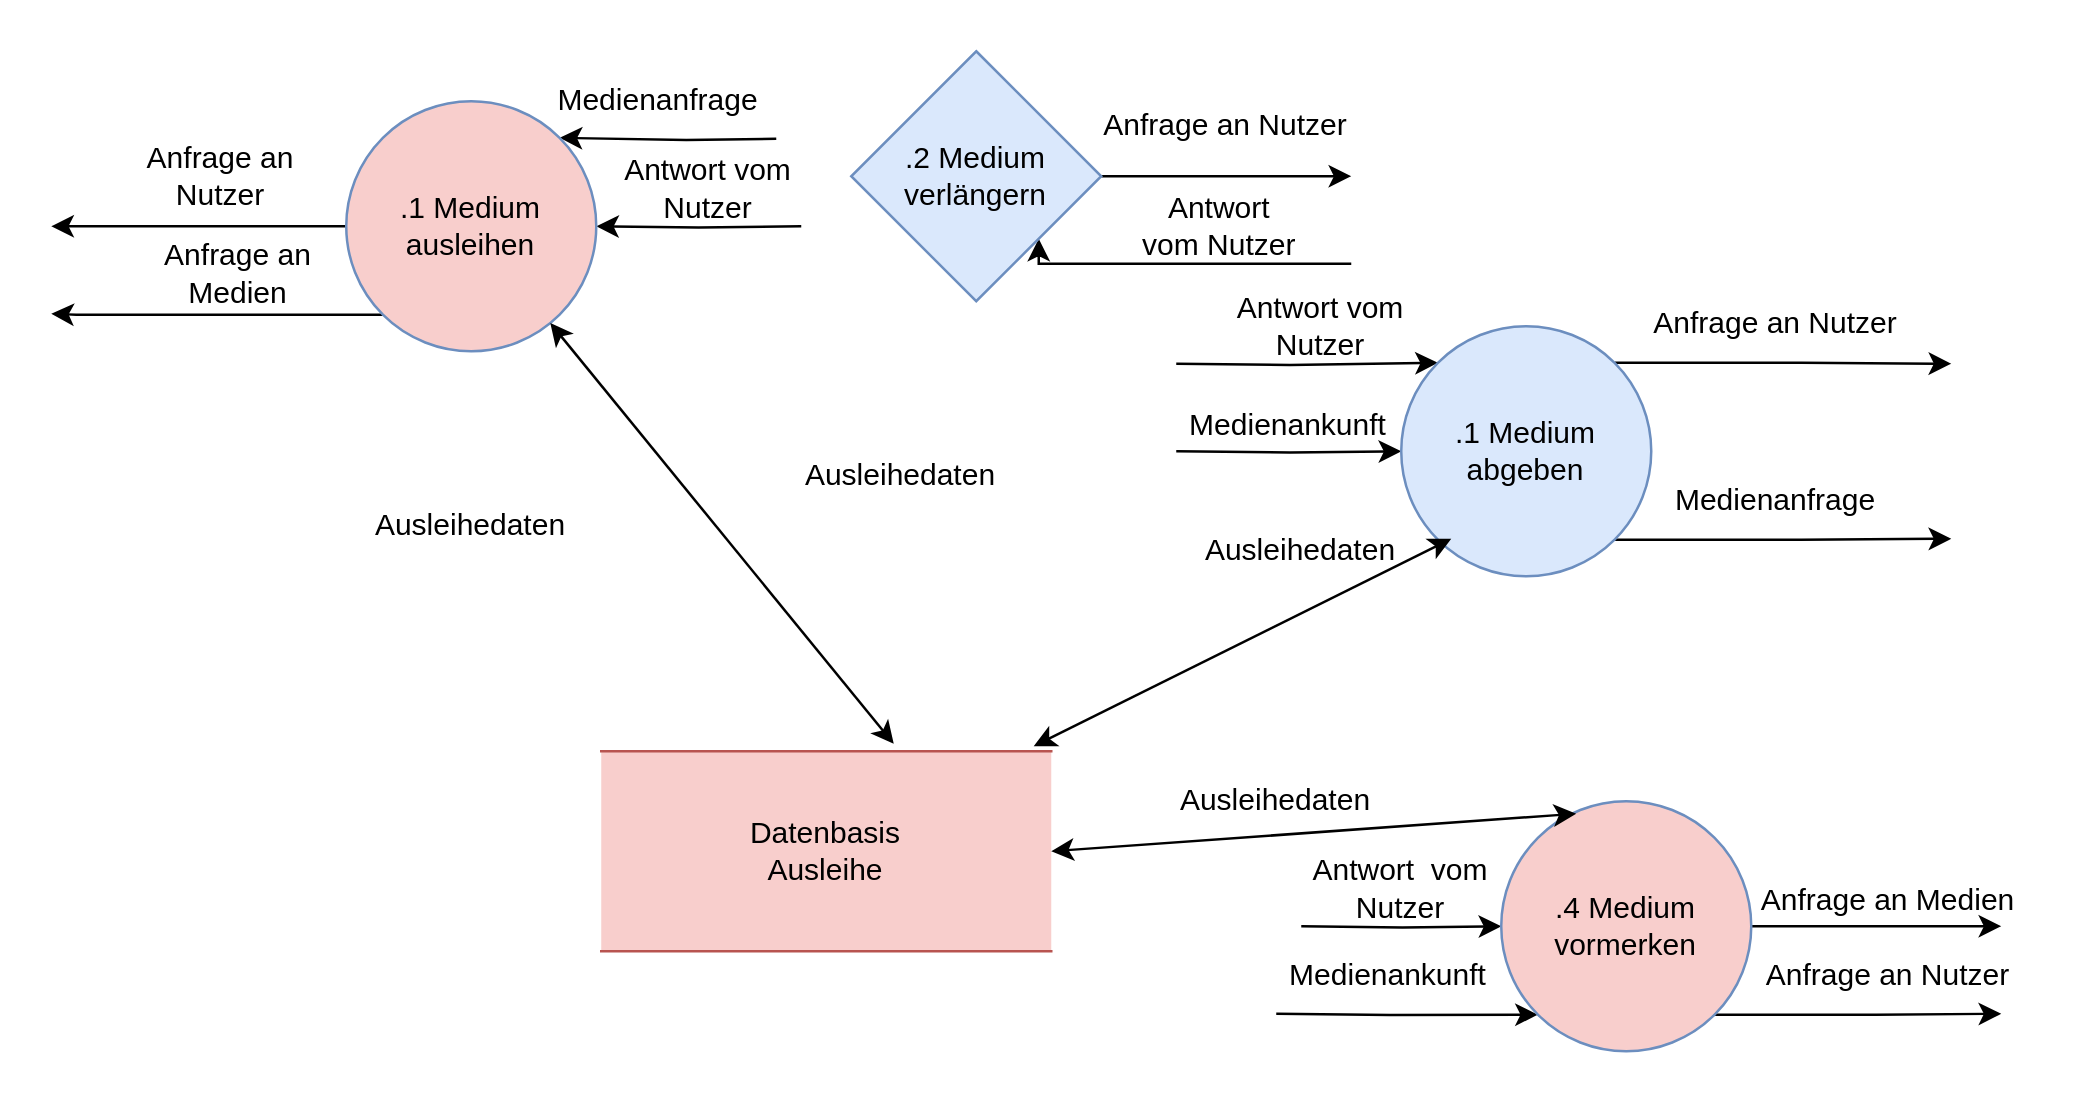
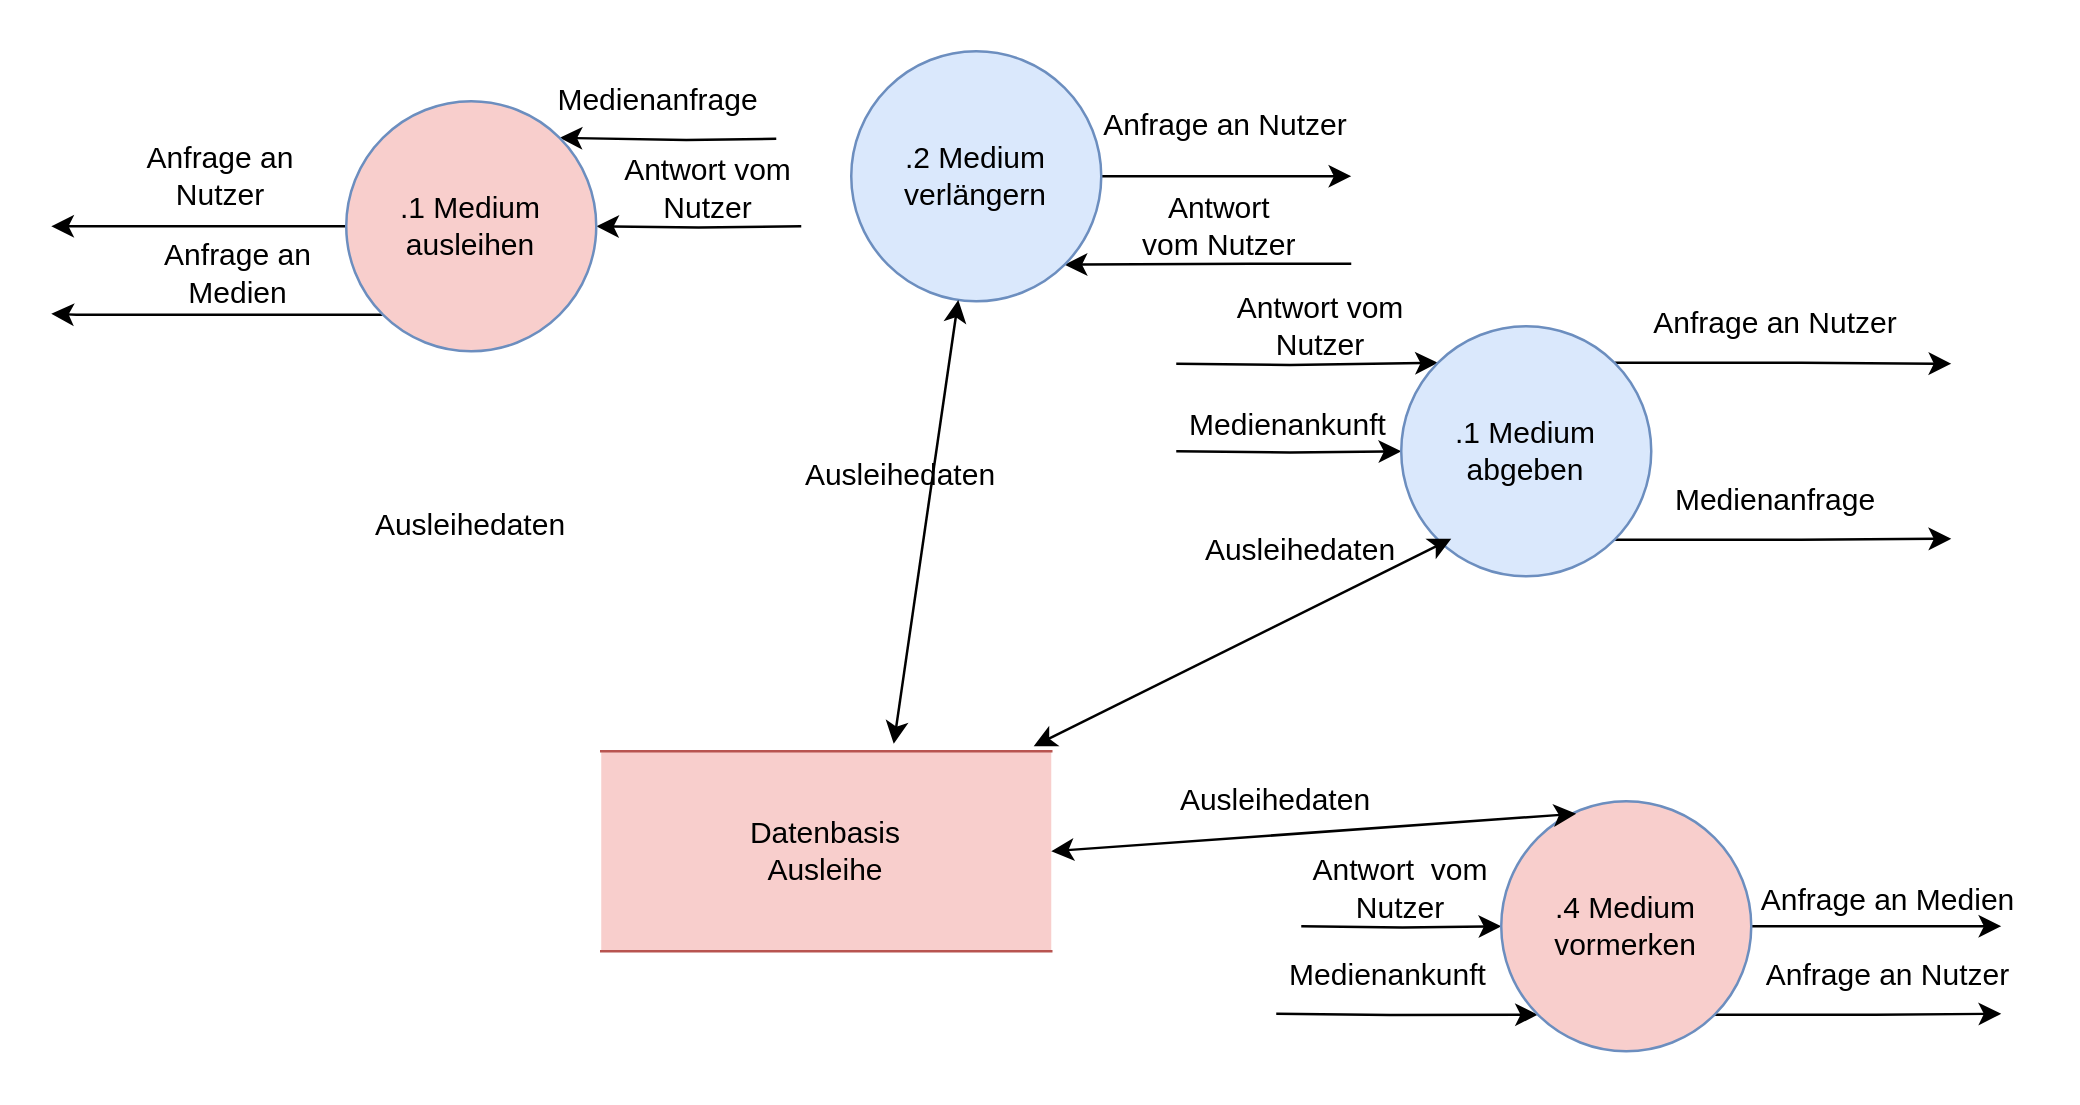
(976, 176) -> (976, 176)
(722, 534) -> (914, 601)
